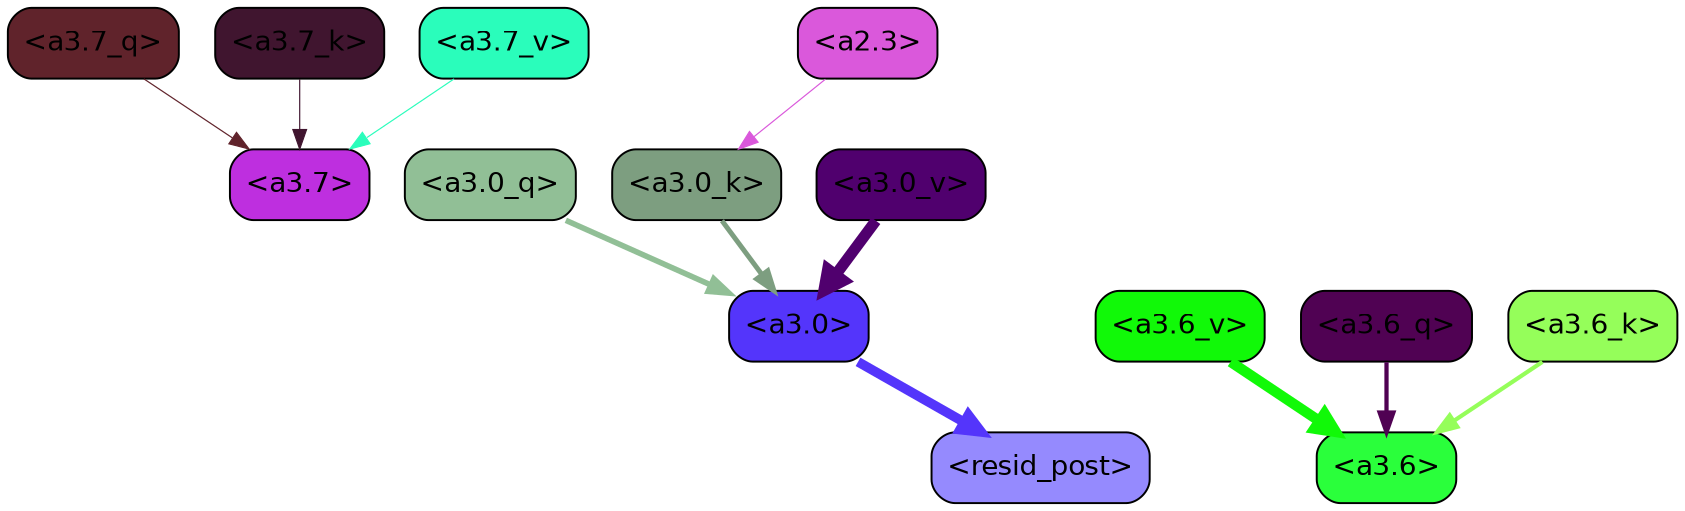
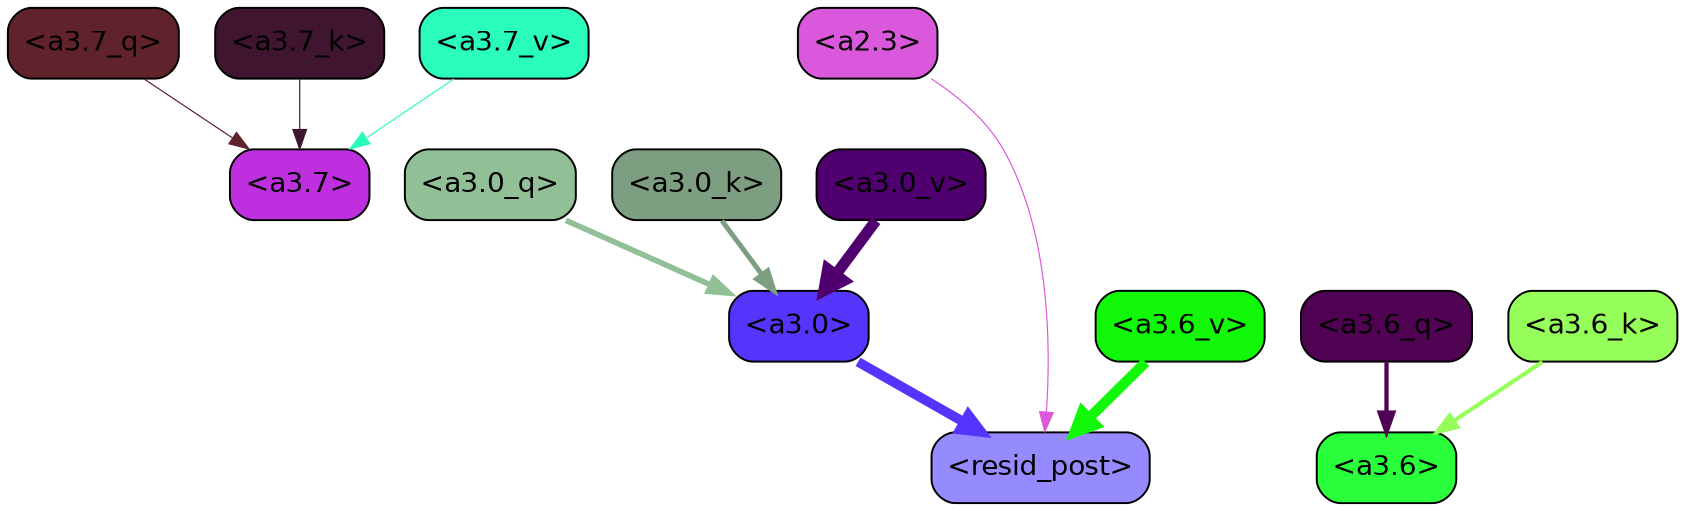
(790, 108) -> (1033, 227)
(1275, 391) -> (1117, 390)
